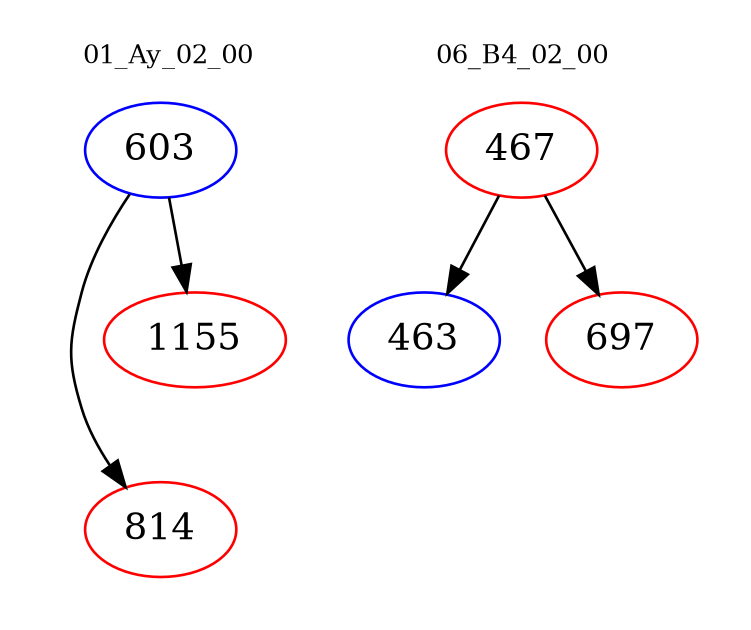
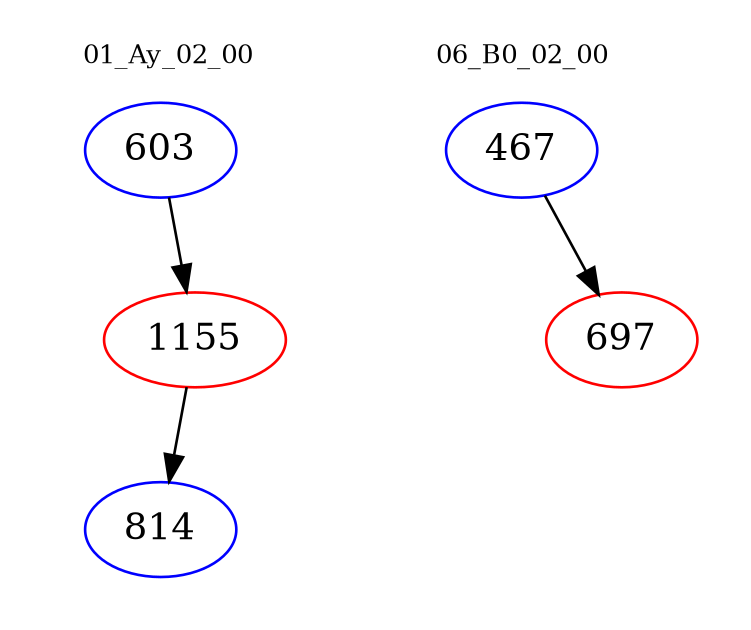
(523, 57) -> (523, 57)
(522, 150) -> (522, 150)
(74, 328) -> (180, 421)
(424, 340) -> none
(161, 530) -> (161, 530)
